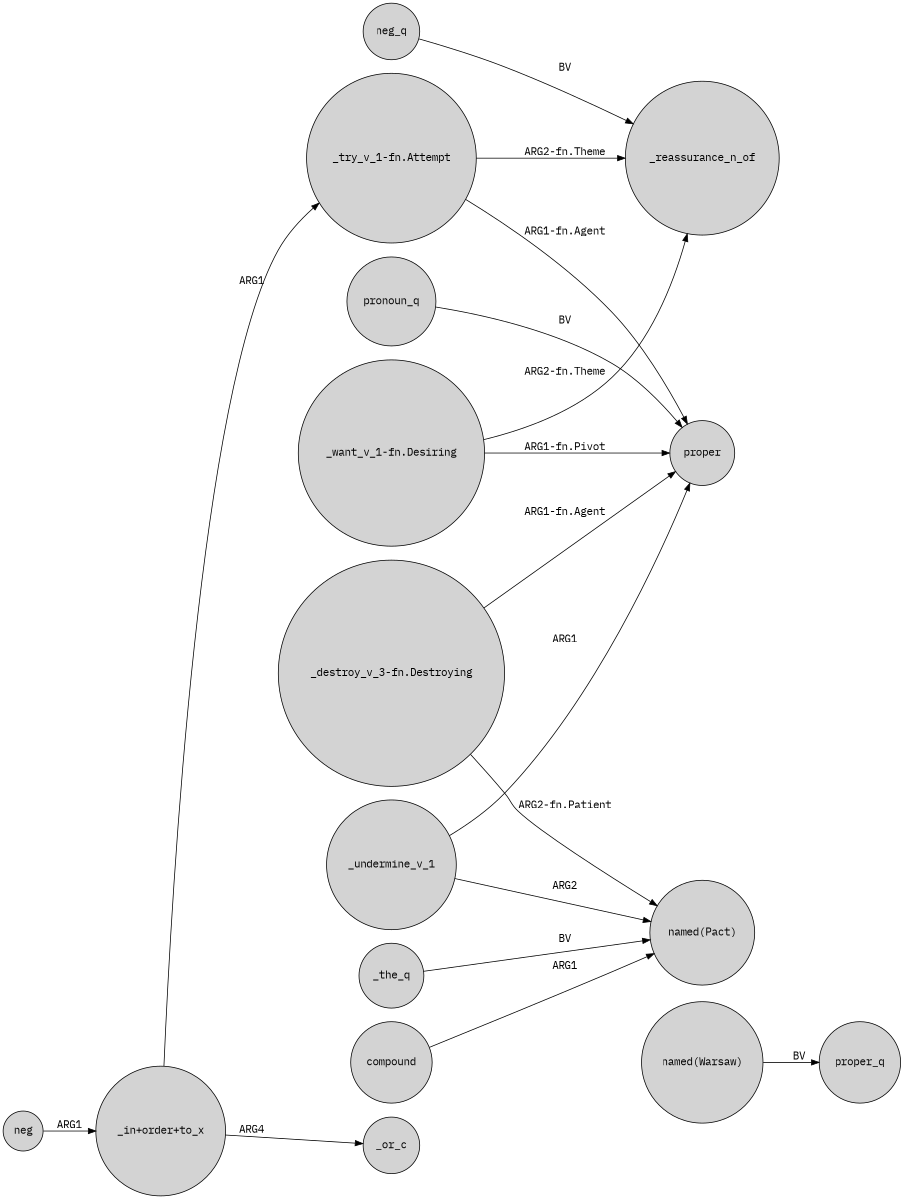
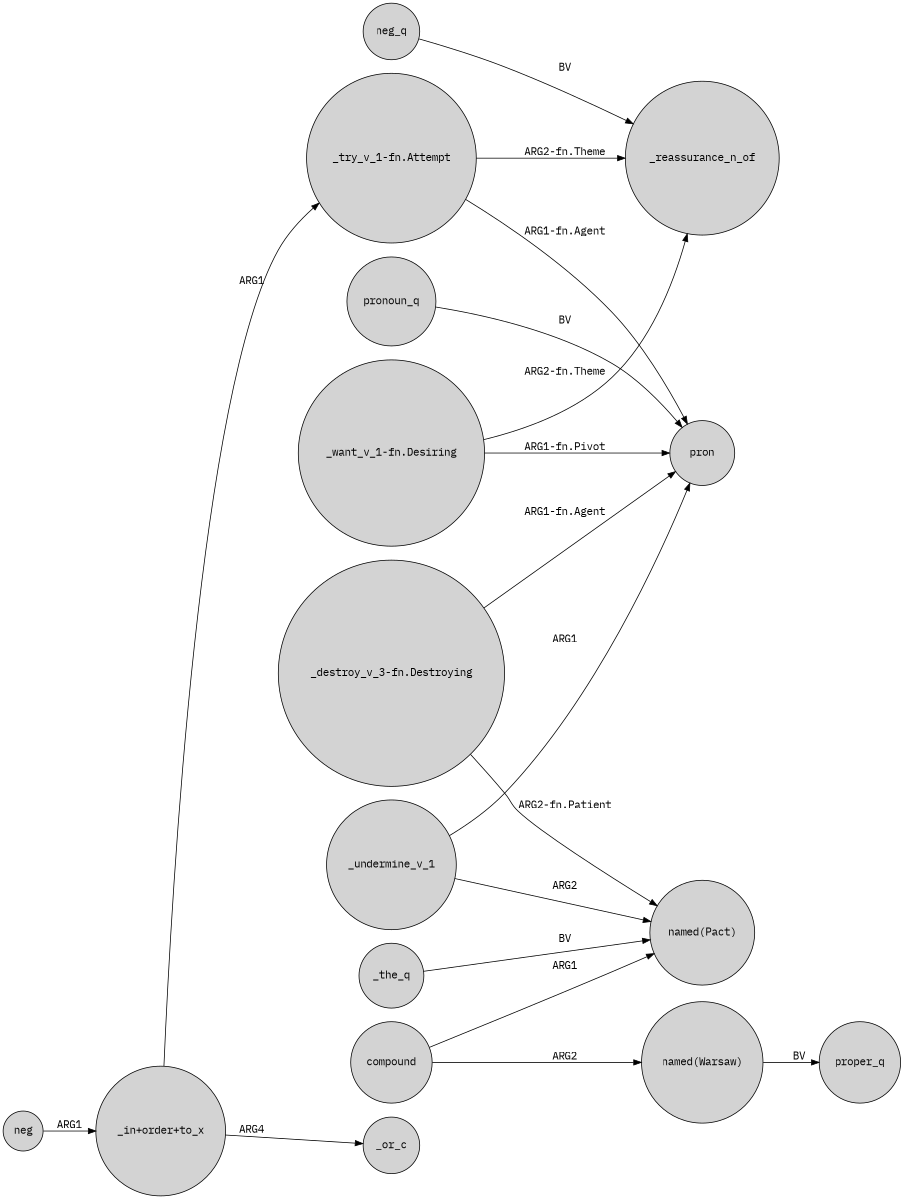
(702, 453) -> (702, 453)
none -> (533, 1062)
